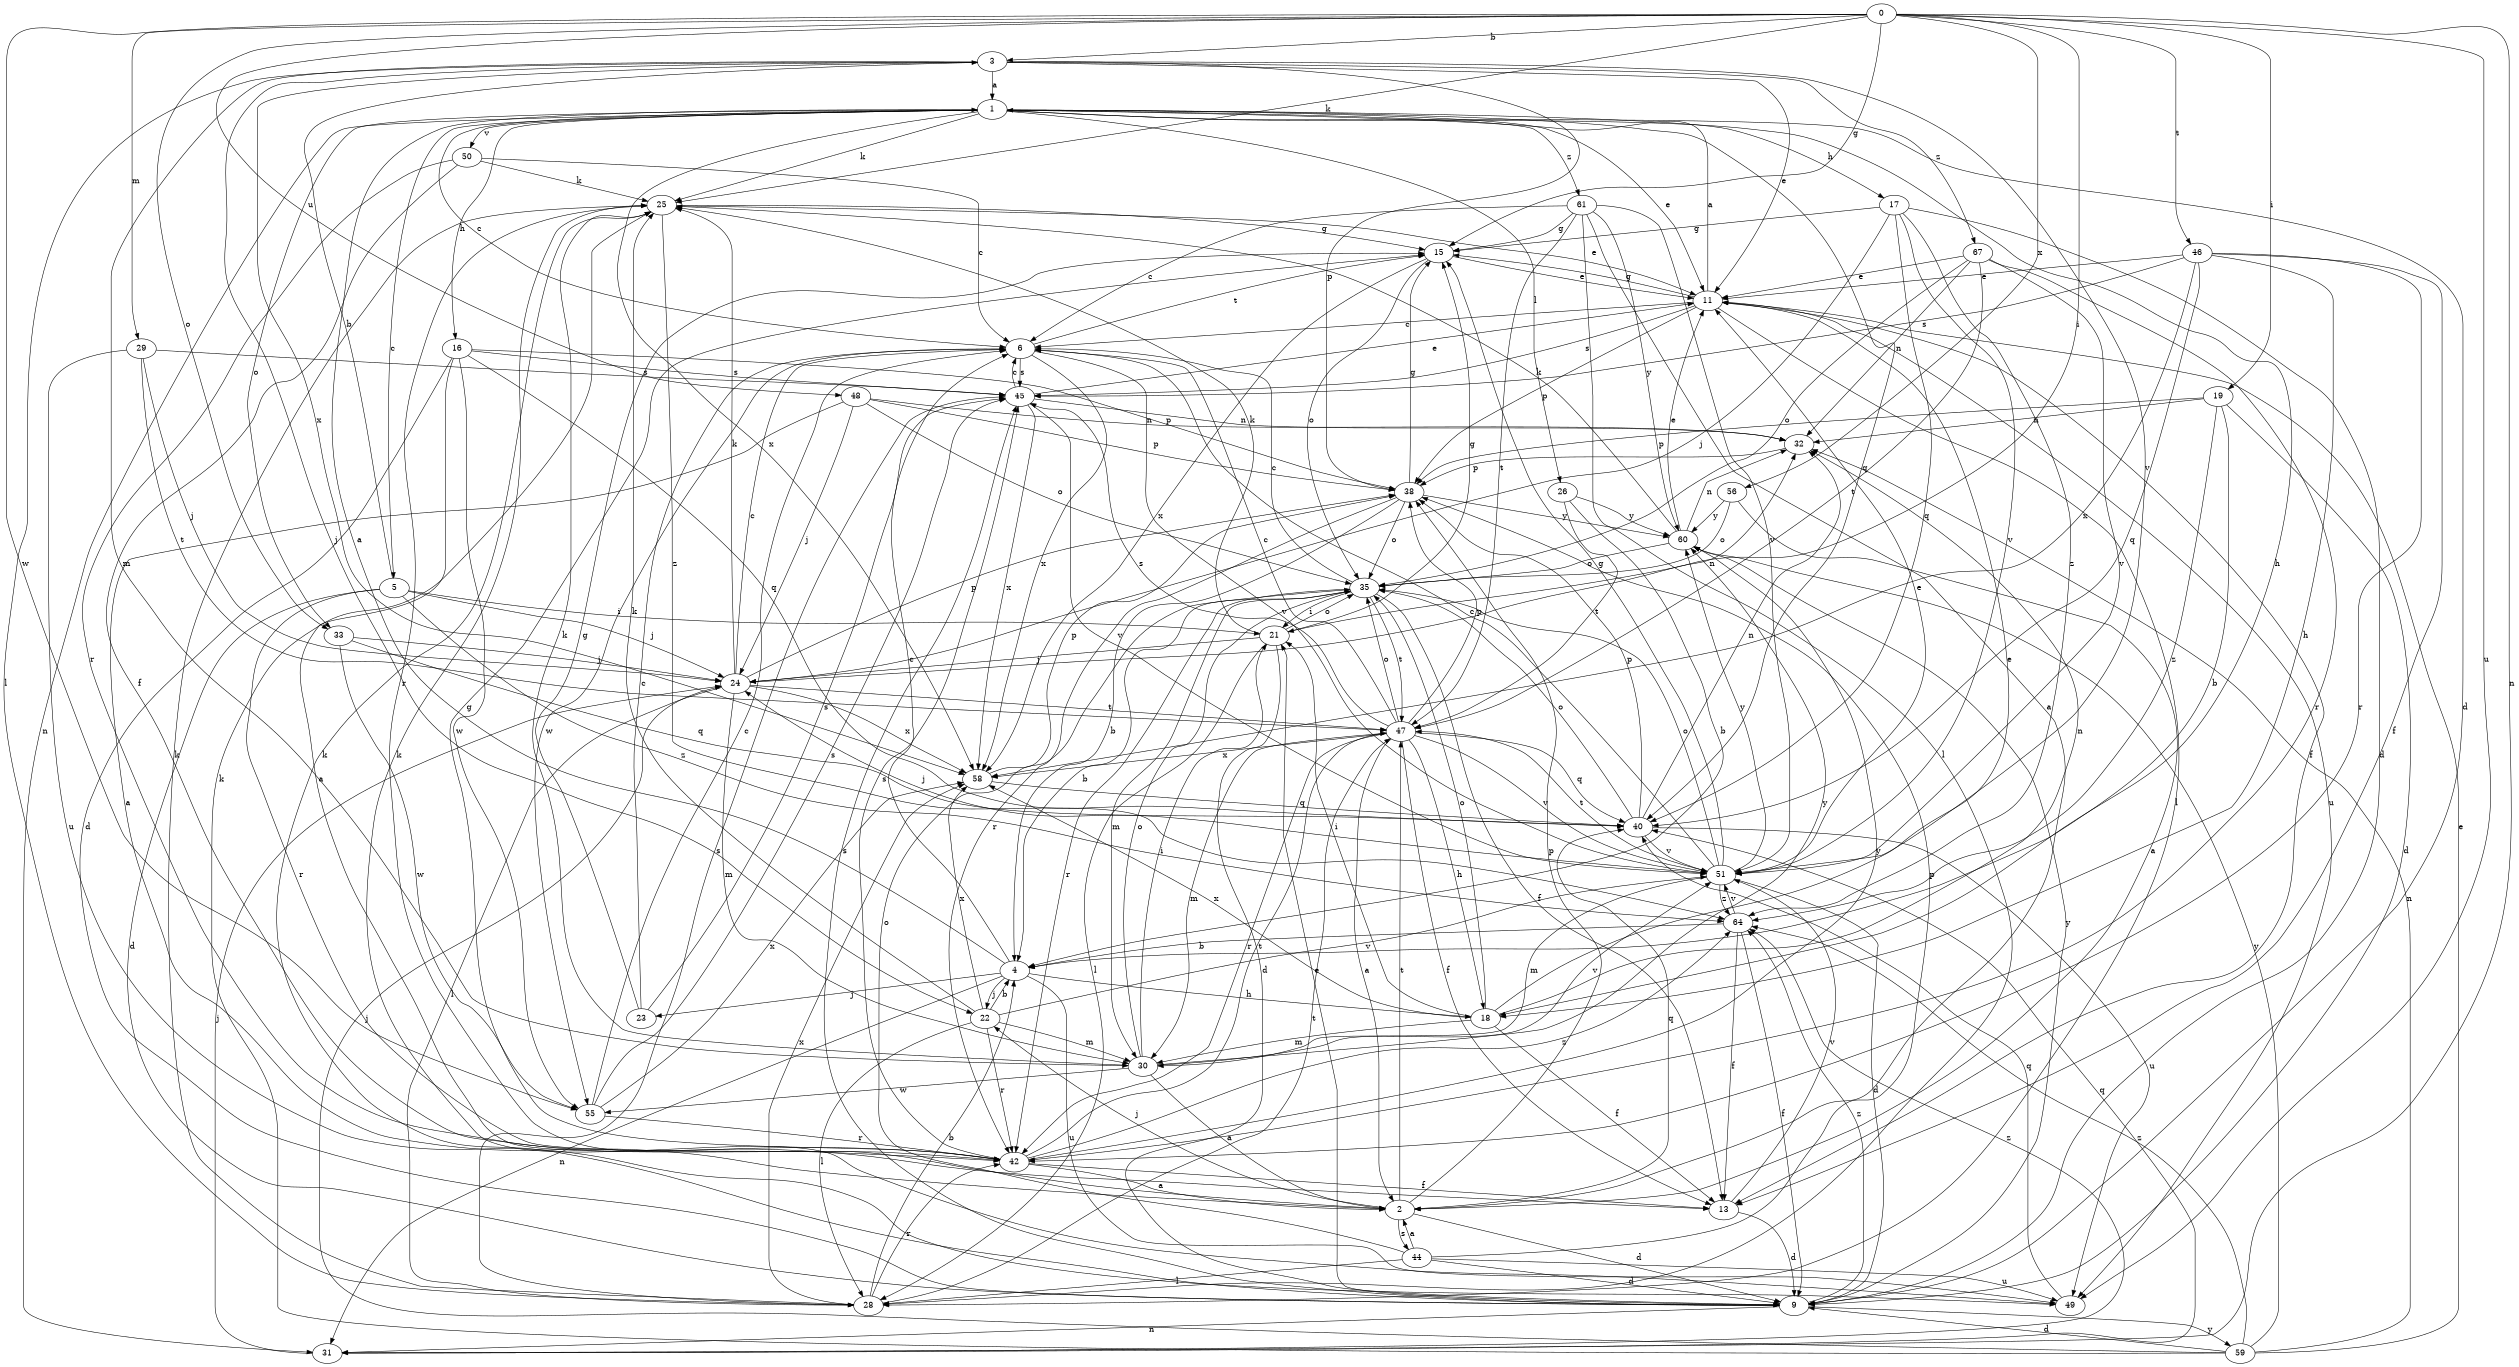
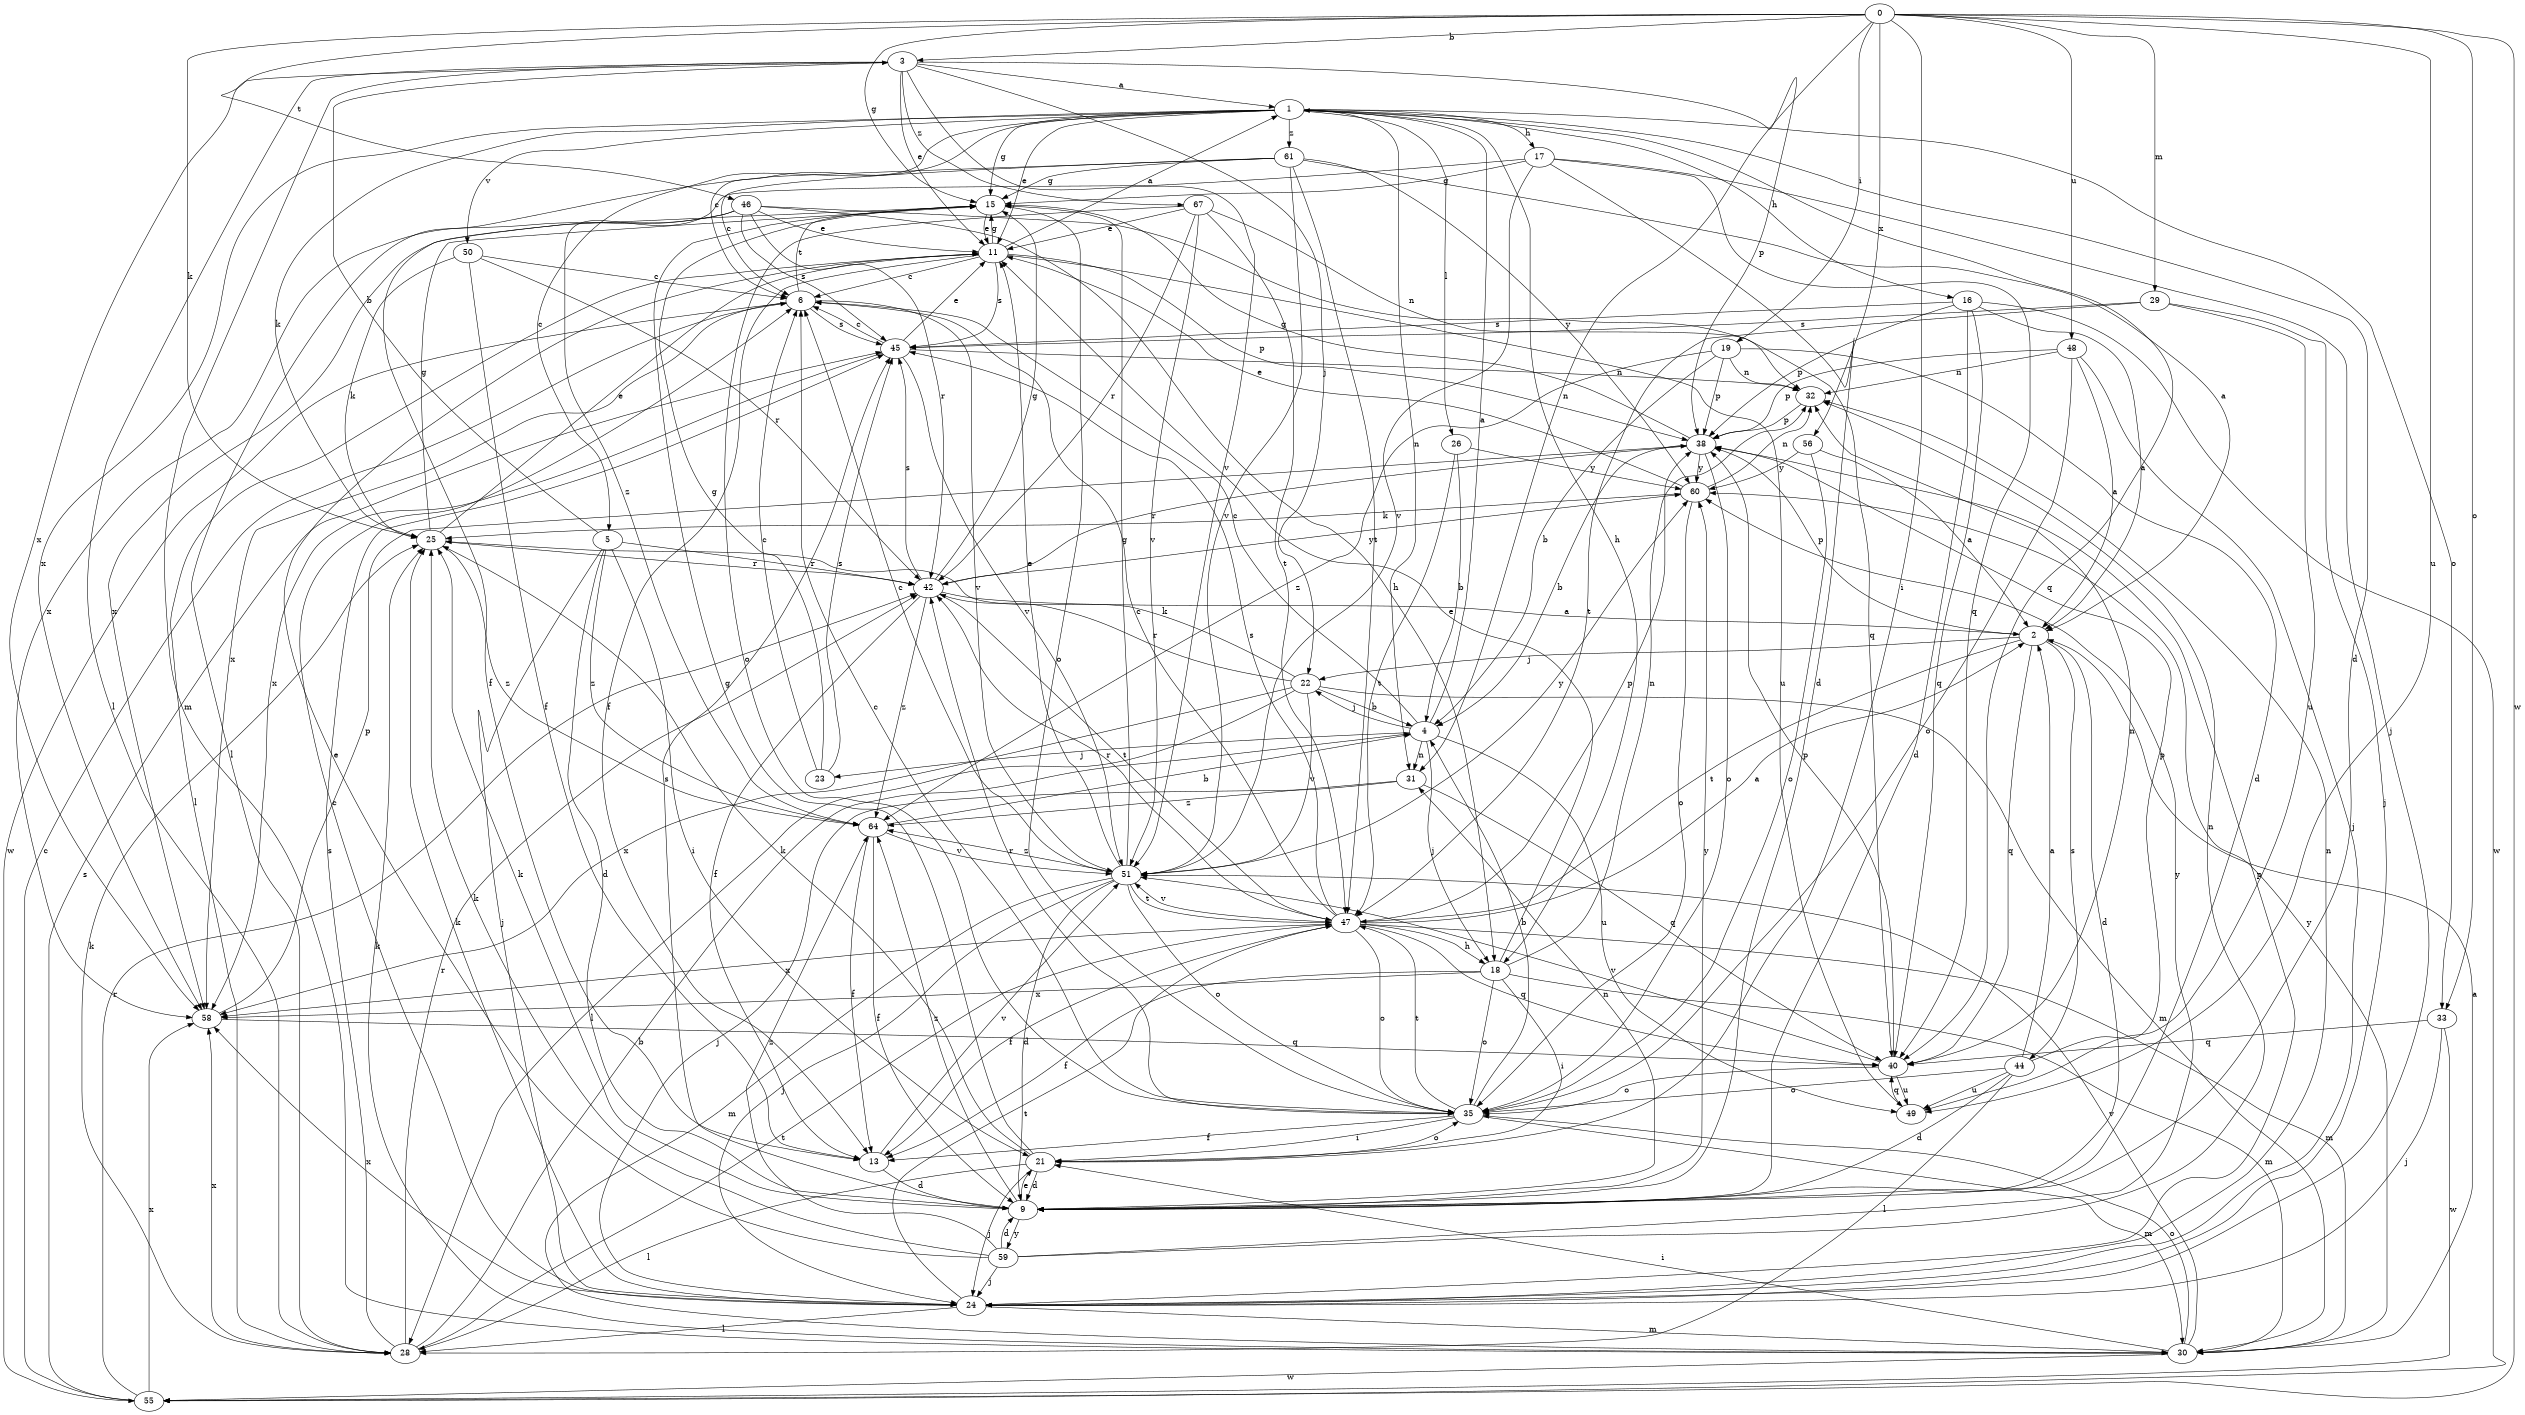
none -> (1110, 115)
(1249, 995) -> (1433, 851)
(1124, 1246) -> none
